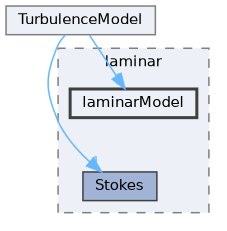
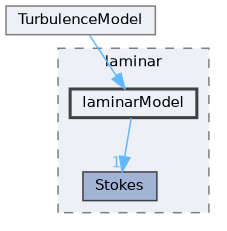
(49, 92) -> (128, 137)
